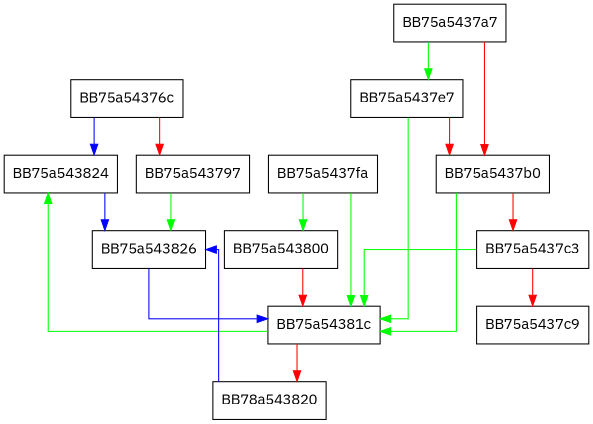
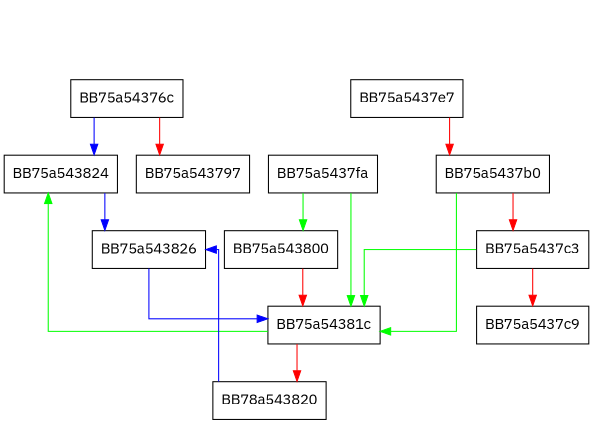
(450, 23) -> none
(171, 206) -> none
(408, 227) -> none
